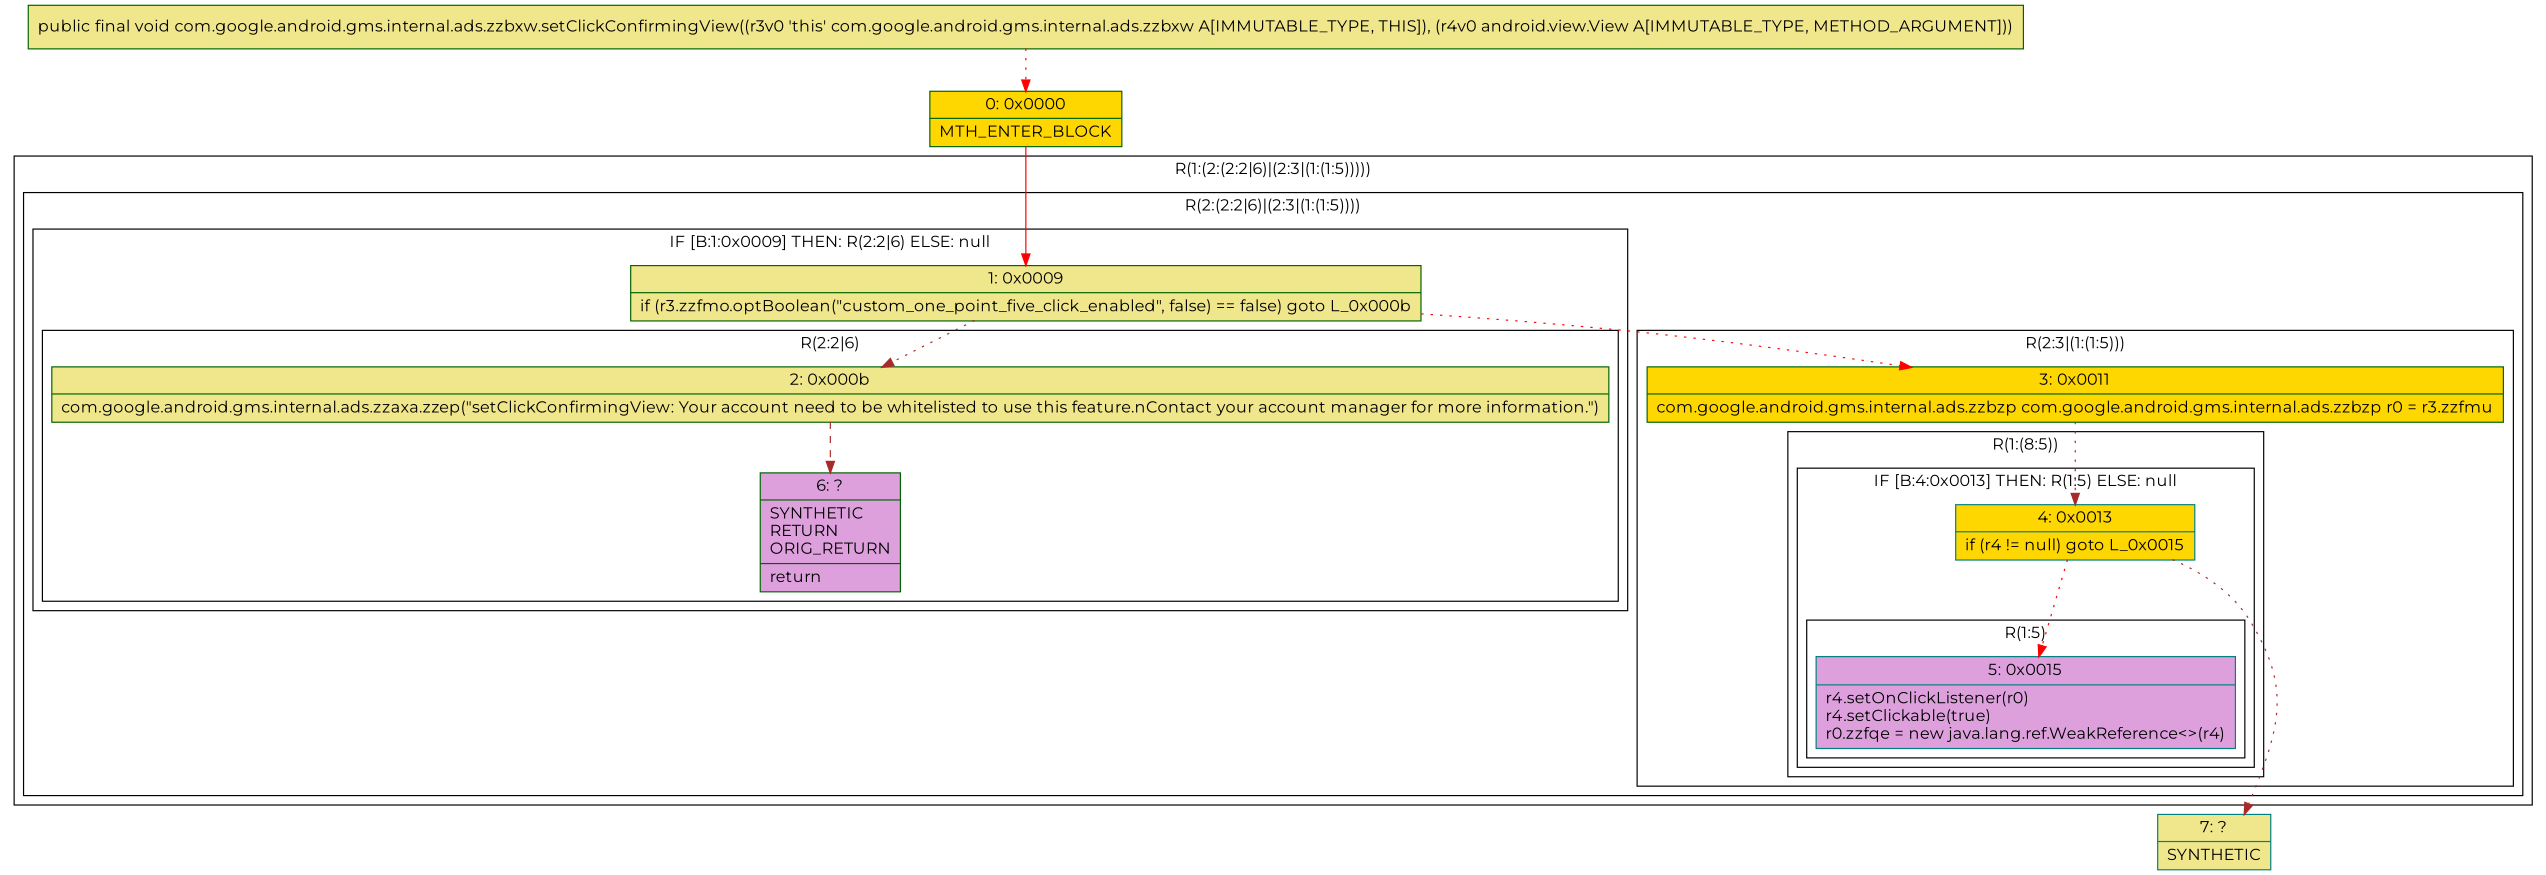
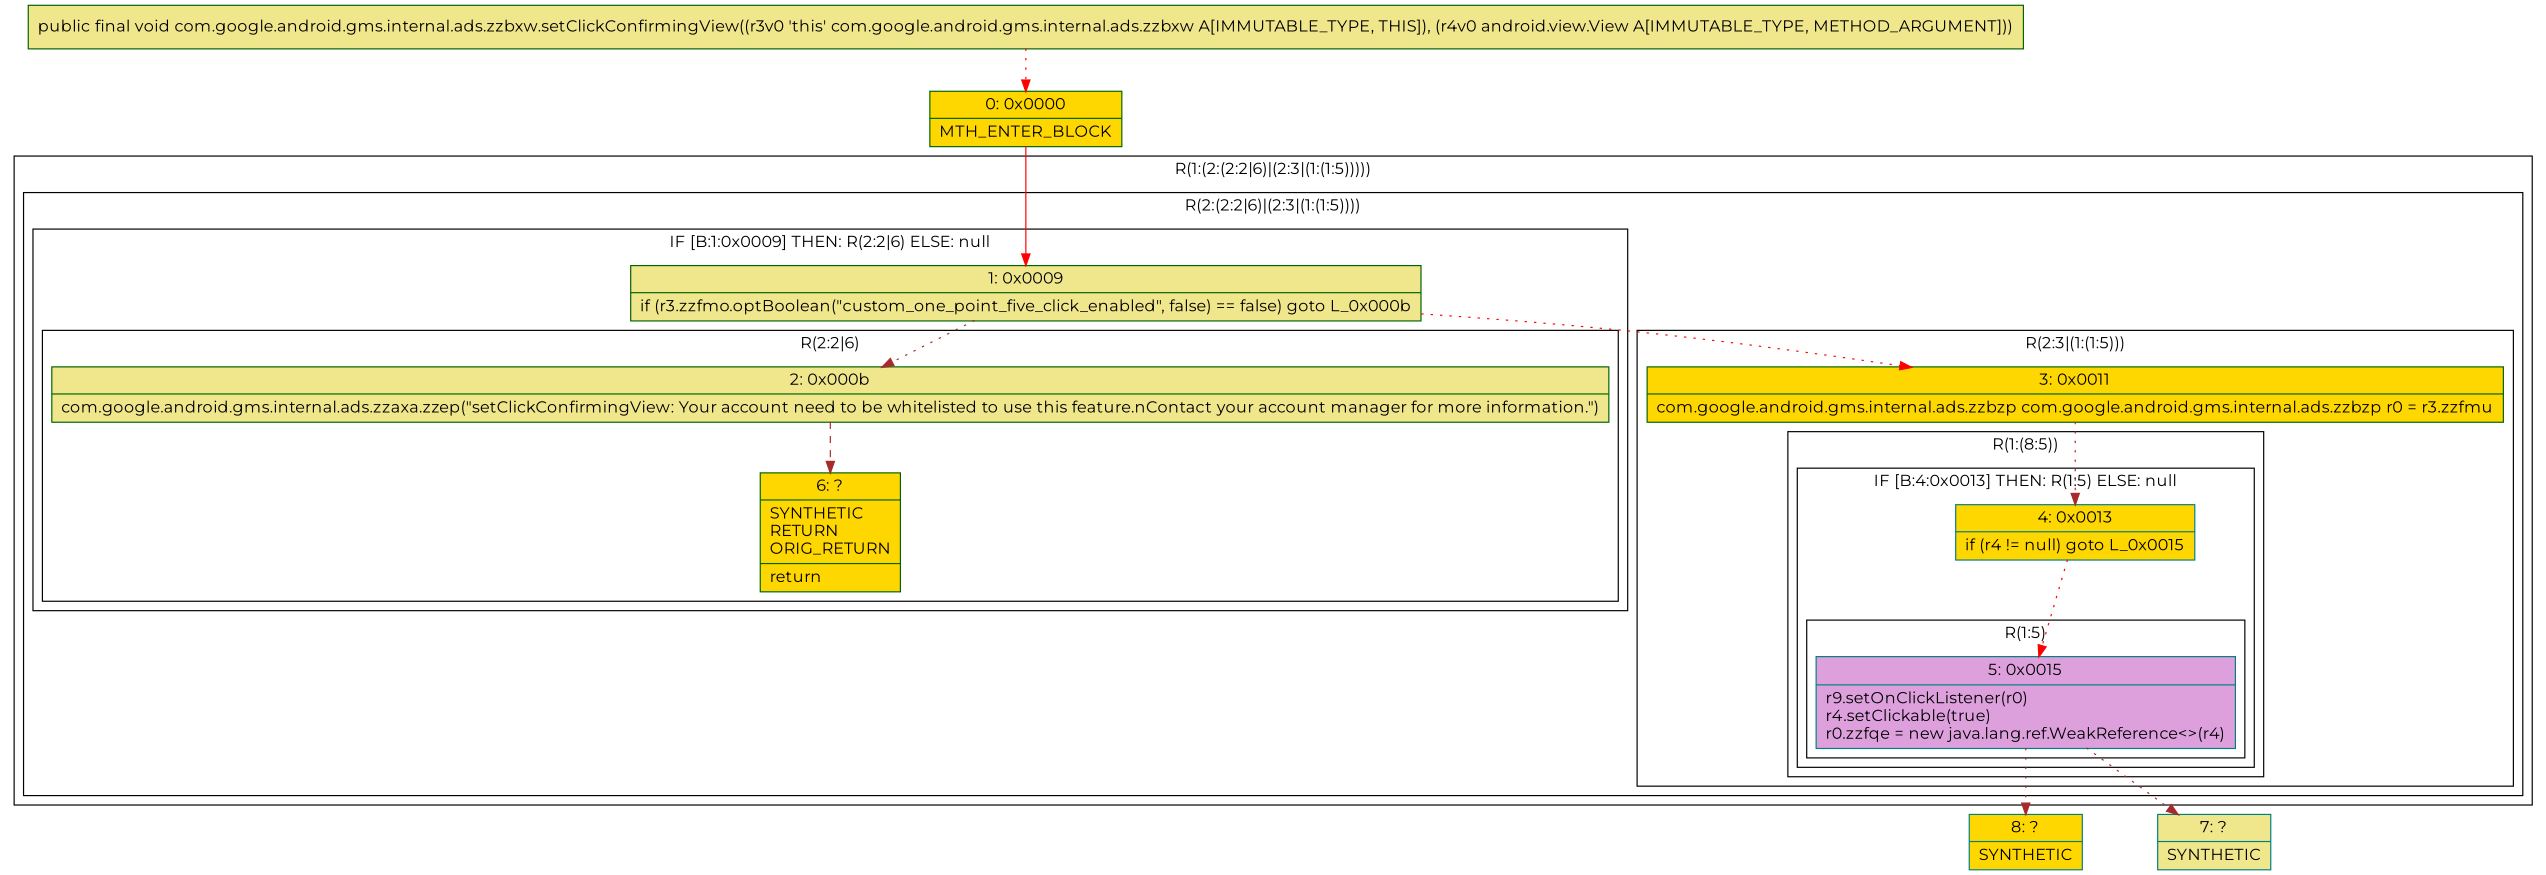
(830, 532) -> (830, 532)
(2272, 669) -> (2127, 778)
(1927, 698) -> (1927, 698)
none -> (2026, 842)
